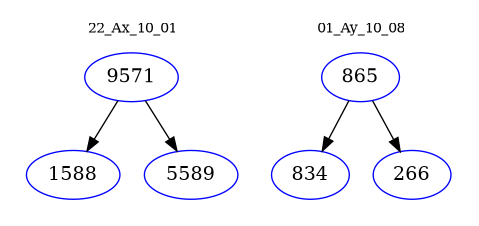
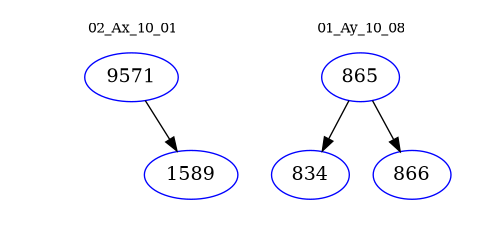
(133, 29) -> (133, 29)
(73, 175) -> none
(191, 175) -> (191, 175)
(412, 175) -> (412, 175)
